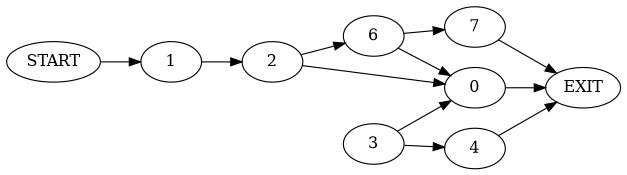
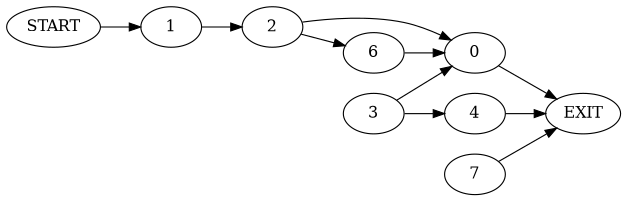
(419, 32) -> none
